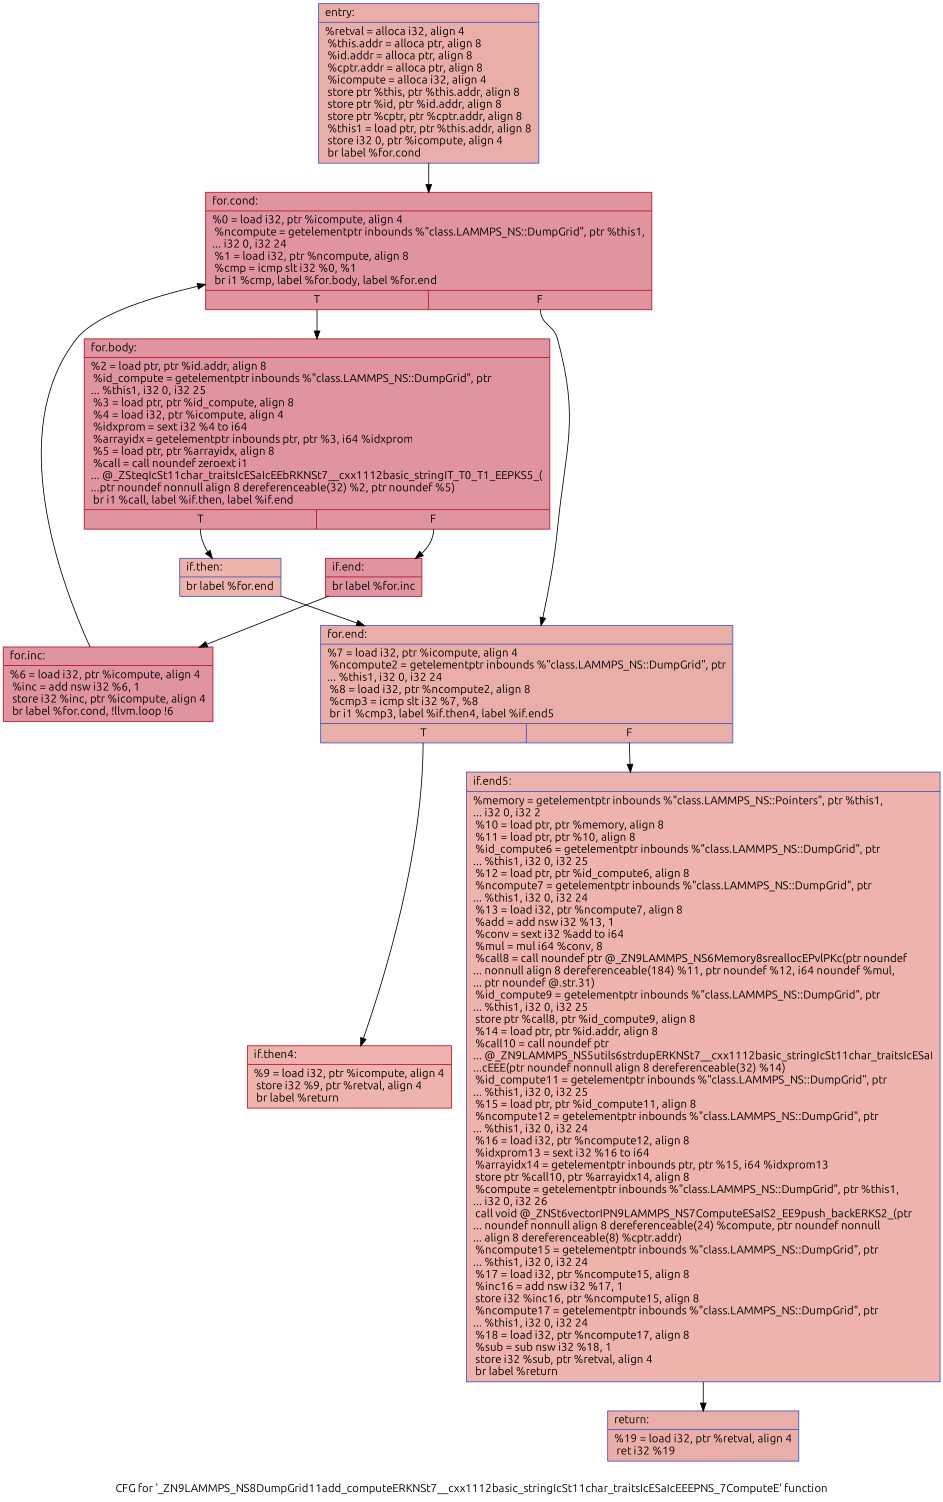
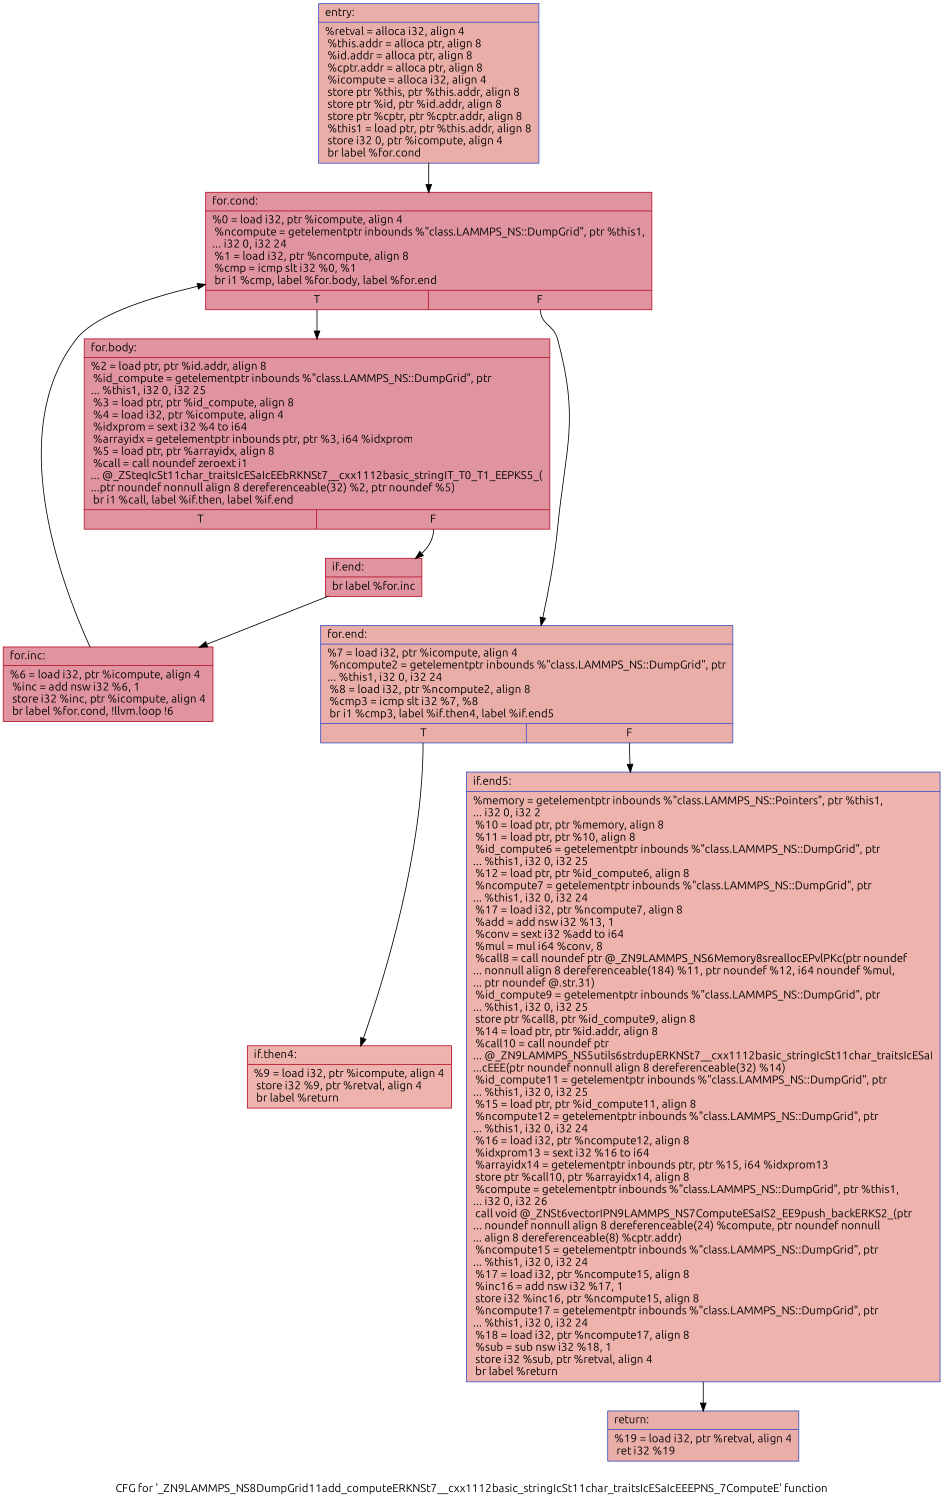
(230, 577) -> none
(578, 910) -> (578, 910)
